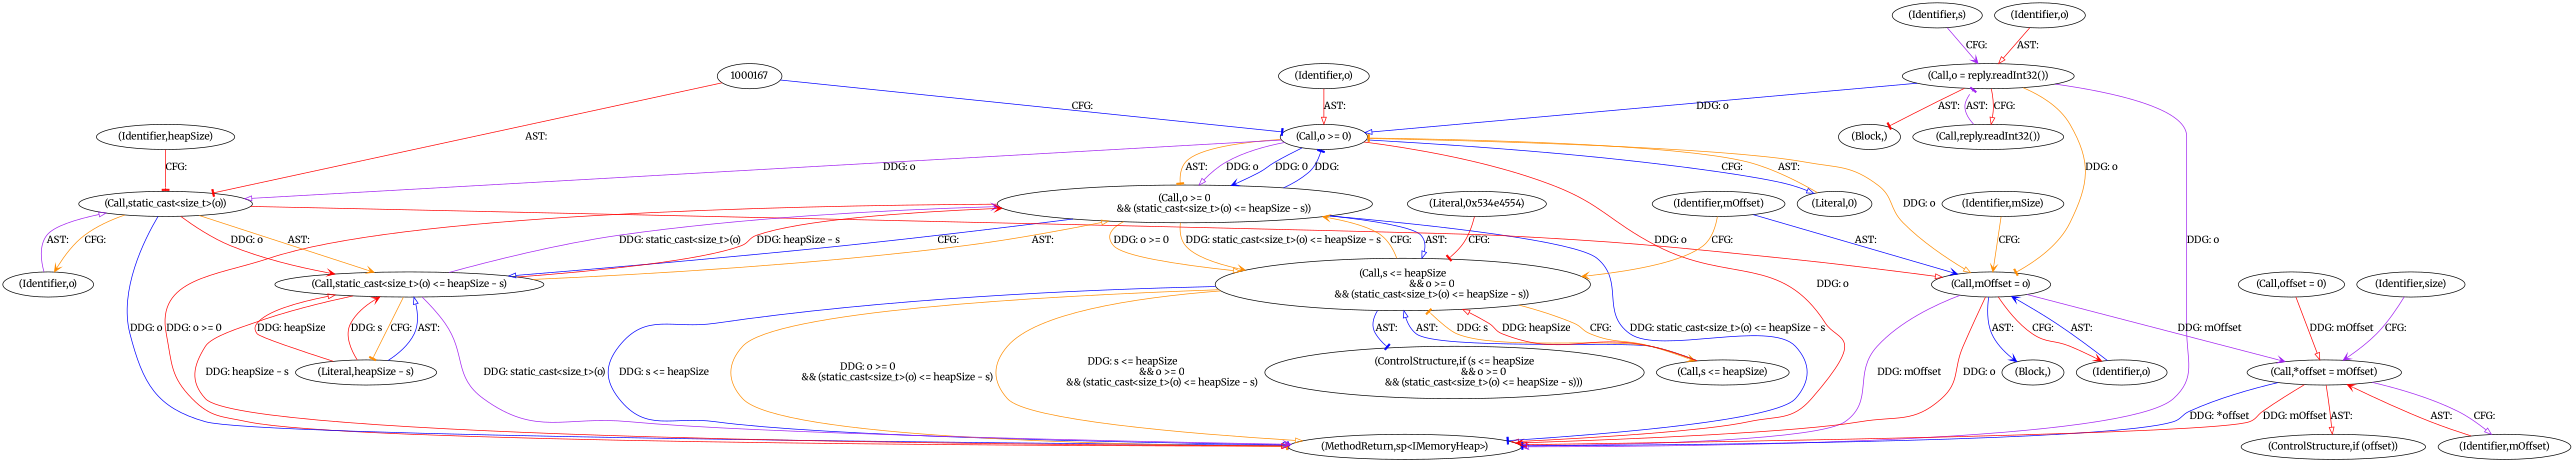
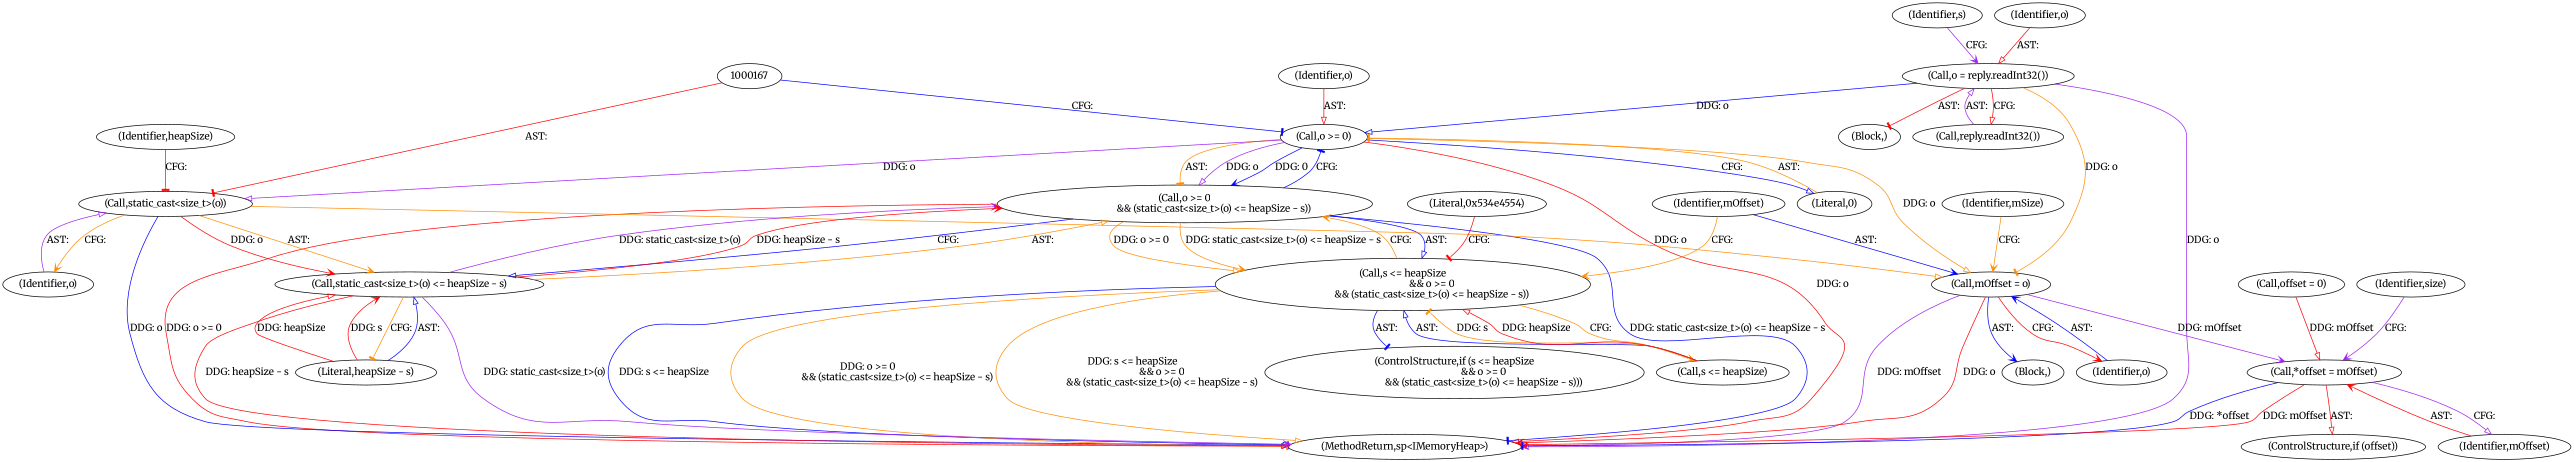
(1965, 110) -> (1965, 110)
(1328, 167) -> (1328, 167)
(1136, 226) -> (1136, 226)
